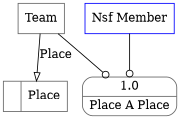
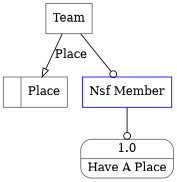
(81, 53) -> (96, 53)
(130, 106) -> (127, 168)
